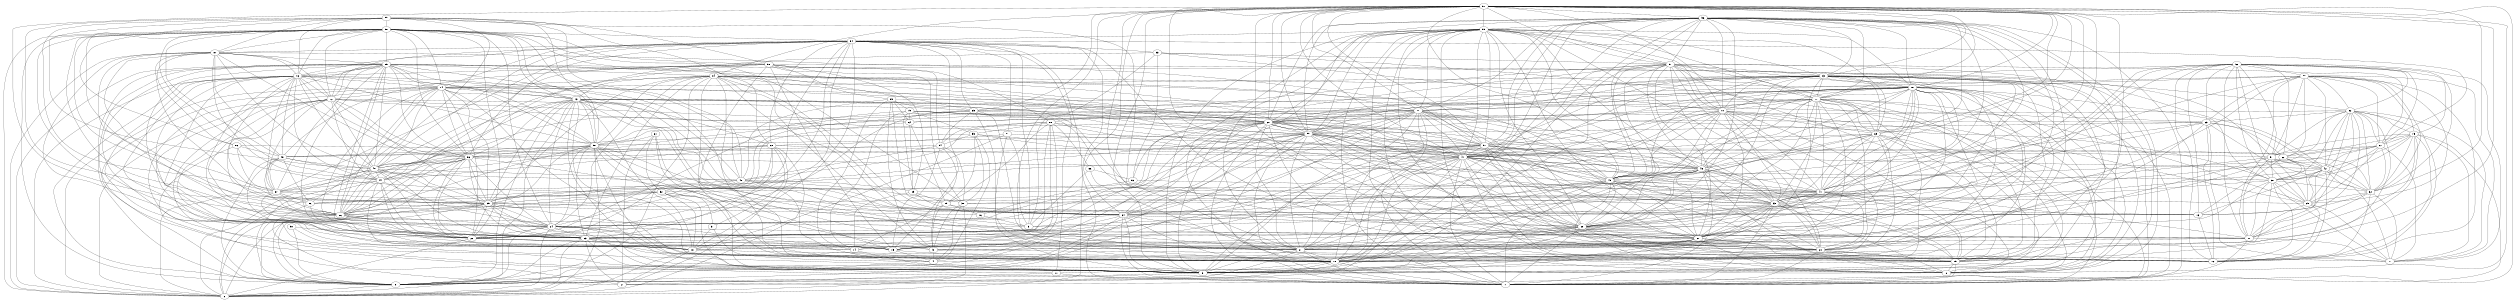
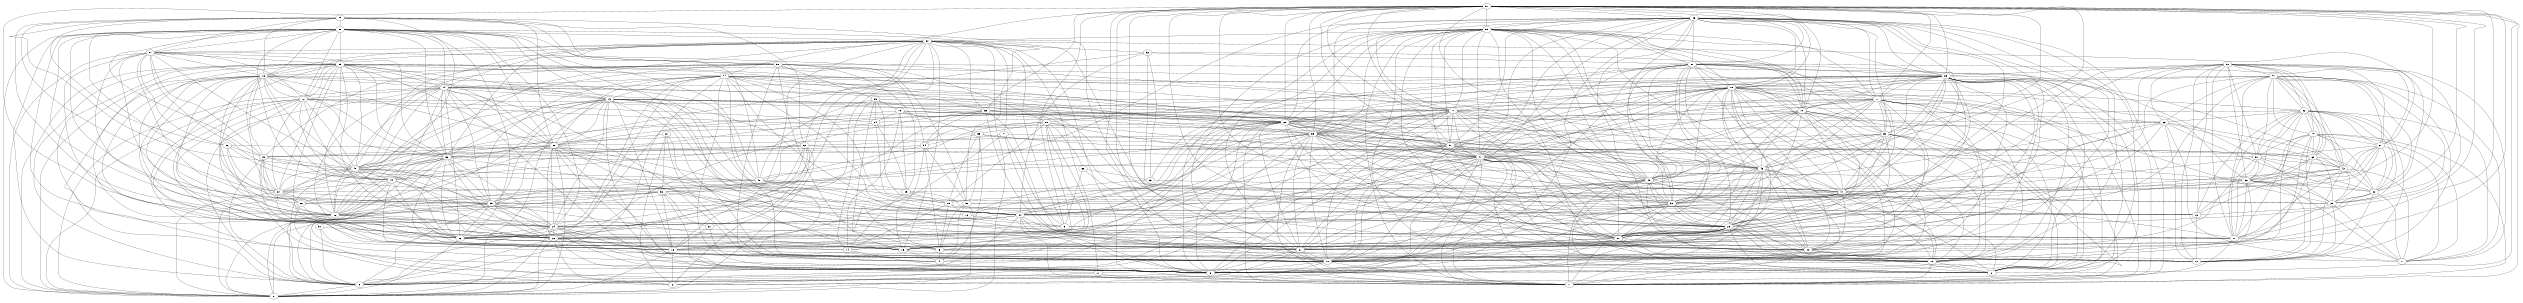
(1239, 115) -> none
